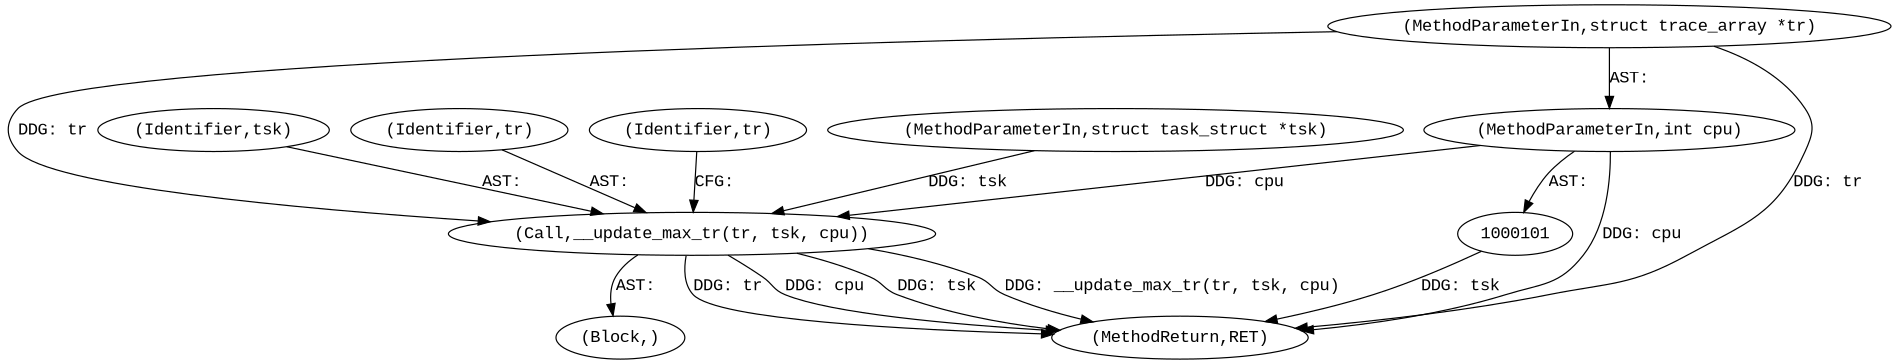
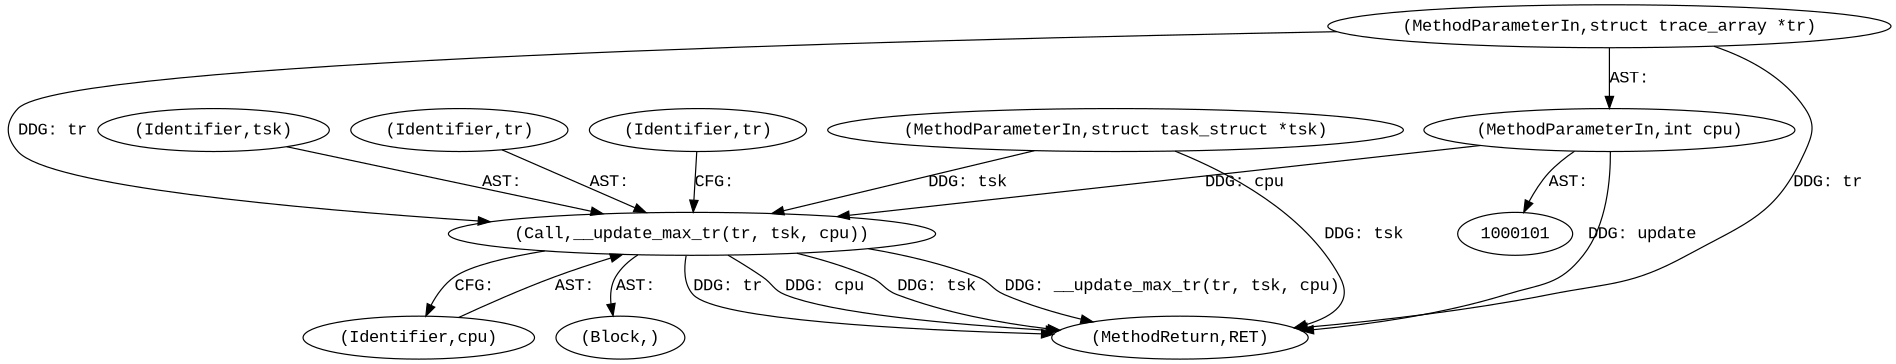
(1642, 234) -> (1642, 234)
(1381, 292) -> (1295, 222)
none -> (419, 338)
